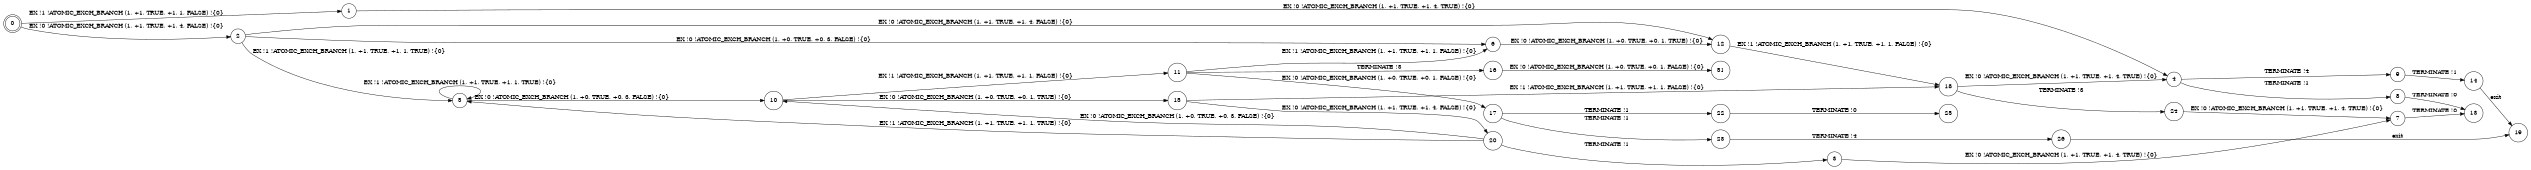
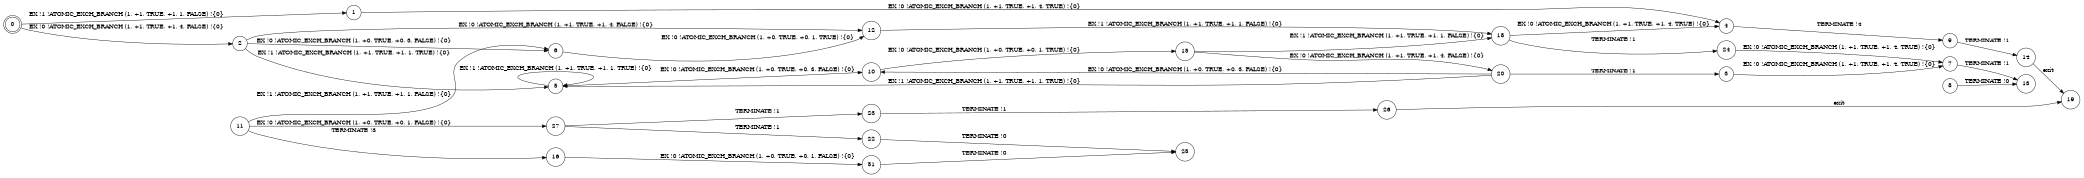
(973, 86) -> none
(2061, 91) -> (1614, 40)
(2283, 98) -> none
(2435, 111) -> (1987, 64)
(1493, 114) -> (556, 126)
(1835, 136) -> (984, 109)
none -> (1026, 158)
